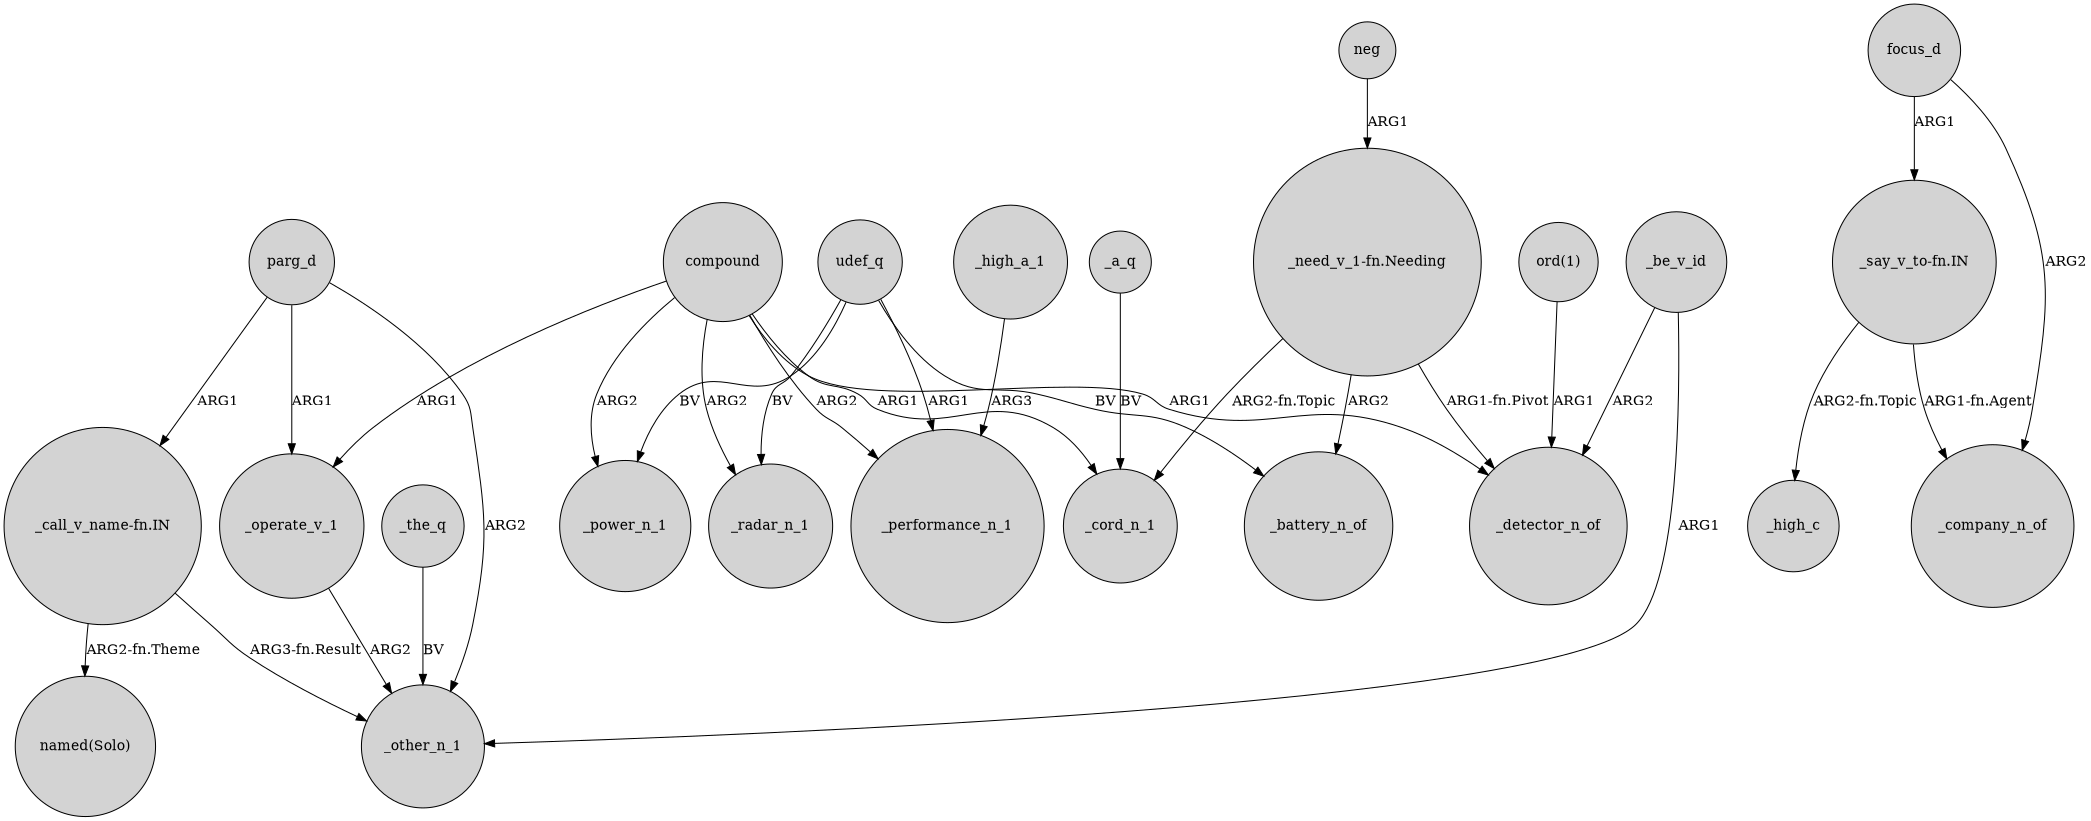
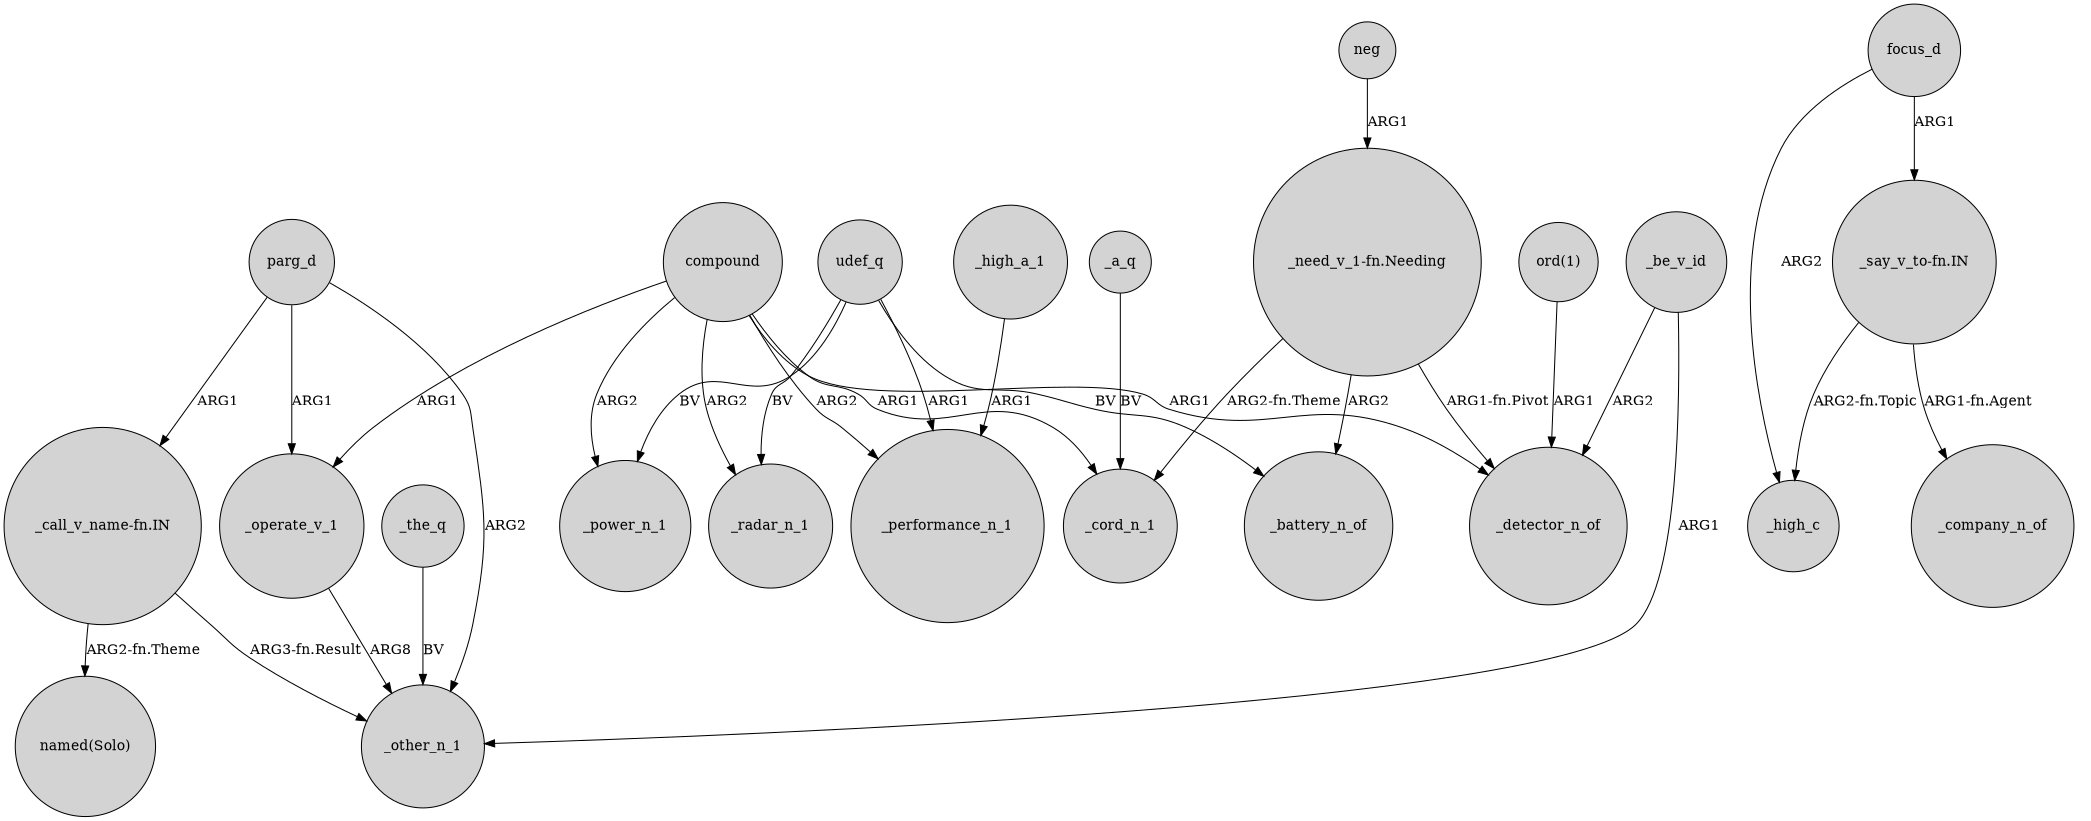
(2041, 248) -> (1754, 248)
(1012, 402) -> (1012, 402)
(1284, 402) -> (1284, 402)
(391, 650) -> (391, 650)
